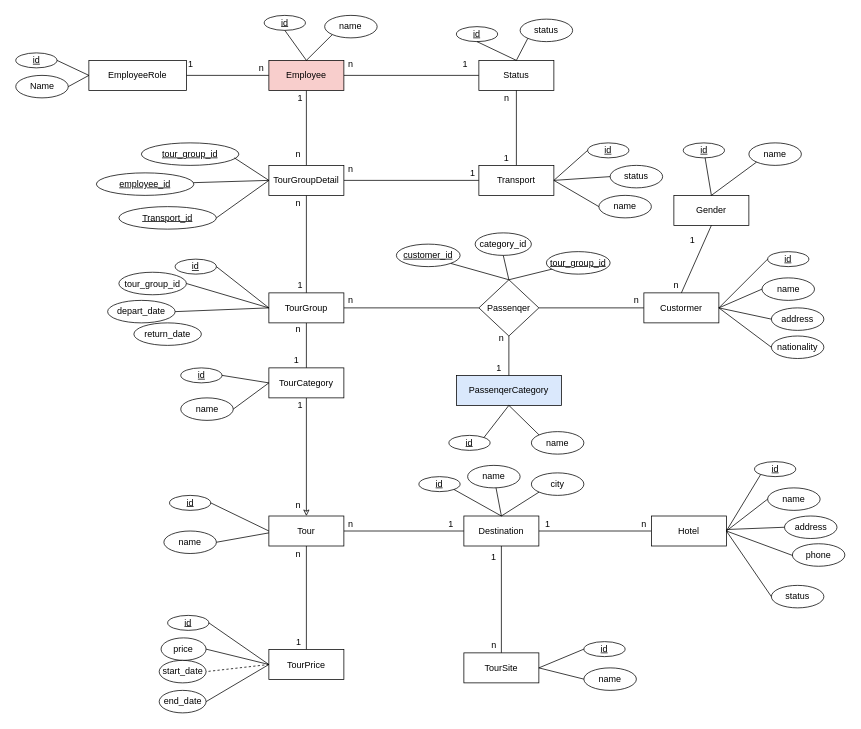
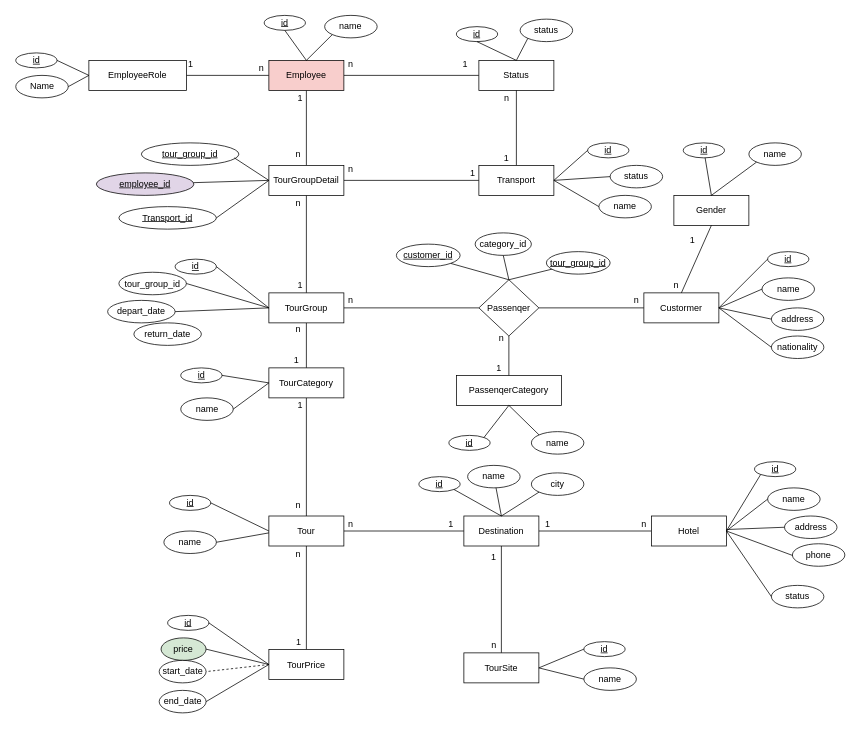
(145, 184) -> (145, 184)
(509, 390) -> (509, 390)
(306, 509) -> (306, 511)
(184, 649) -> (184, 649)
